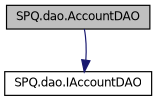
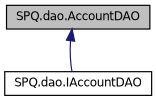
(86, 45) -> (70, 56)
